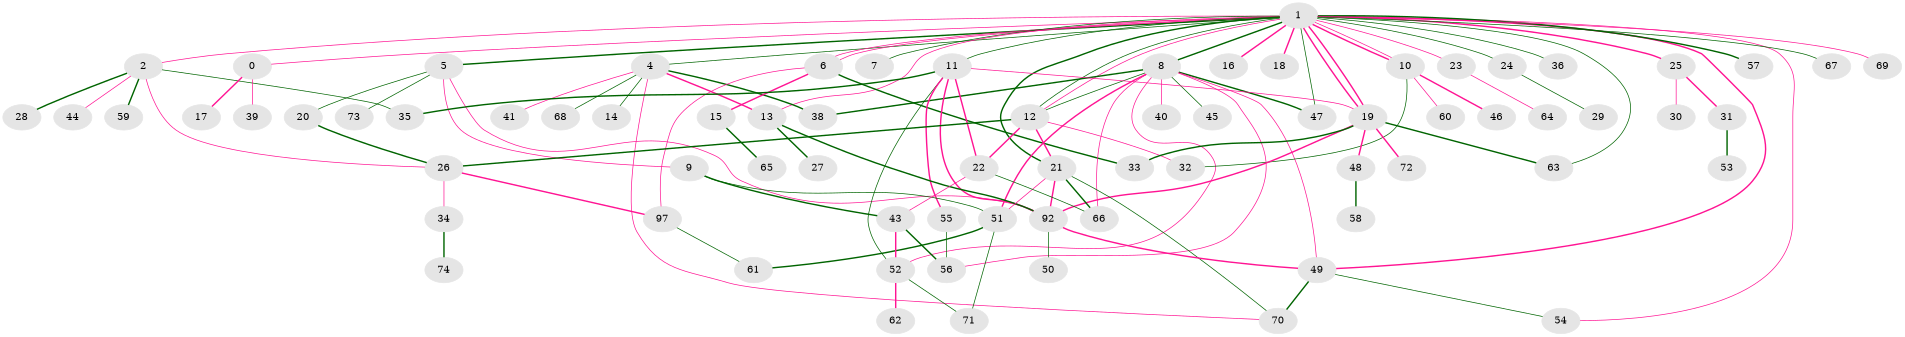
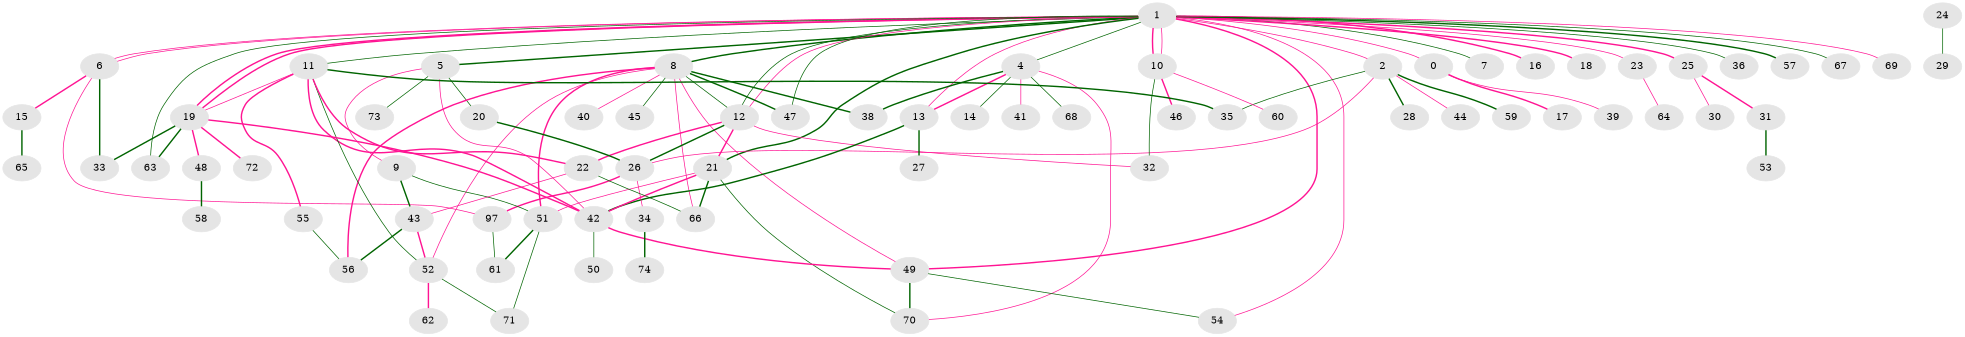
(1406, 34) -> none
(1048, 219) -> (594, 219)
(1207, 246) -> (454, 104)
